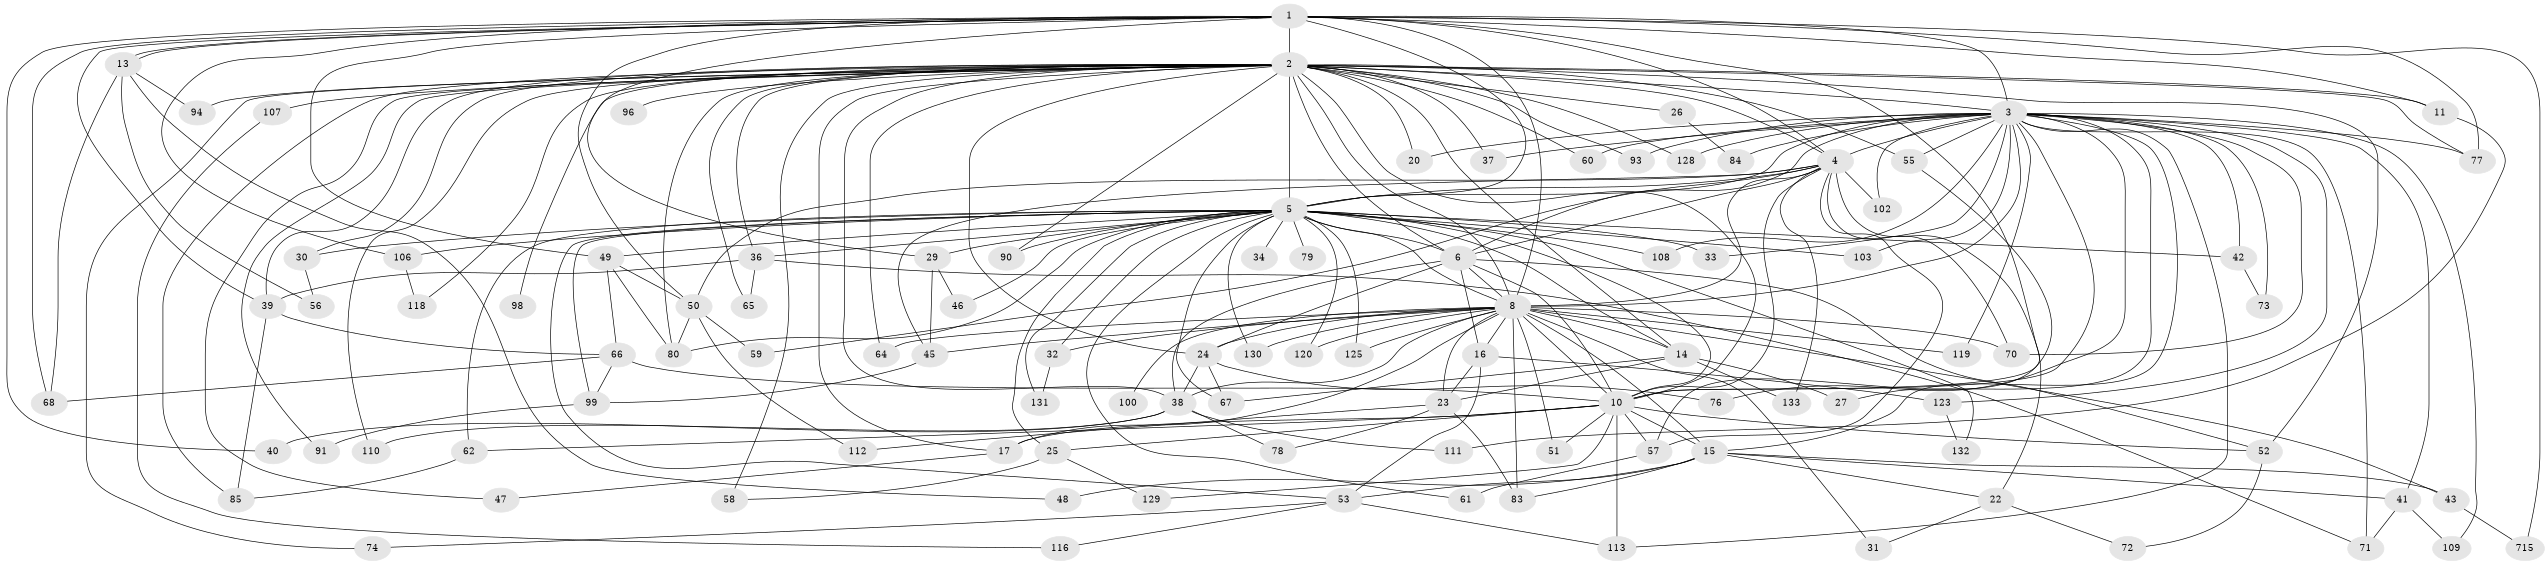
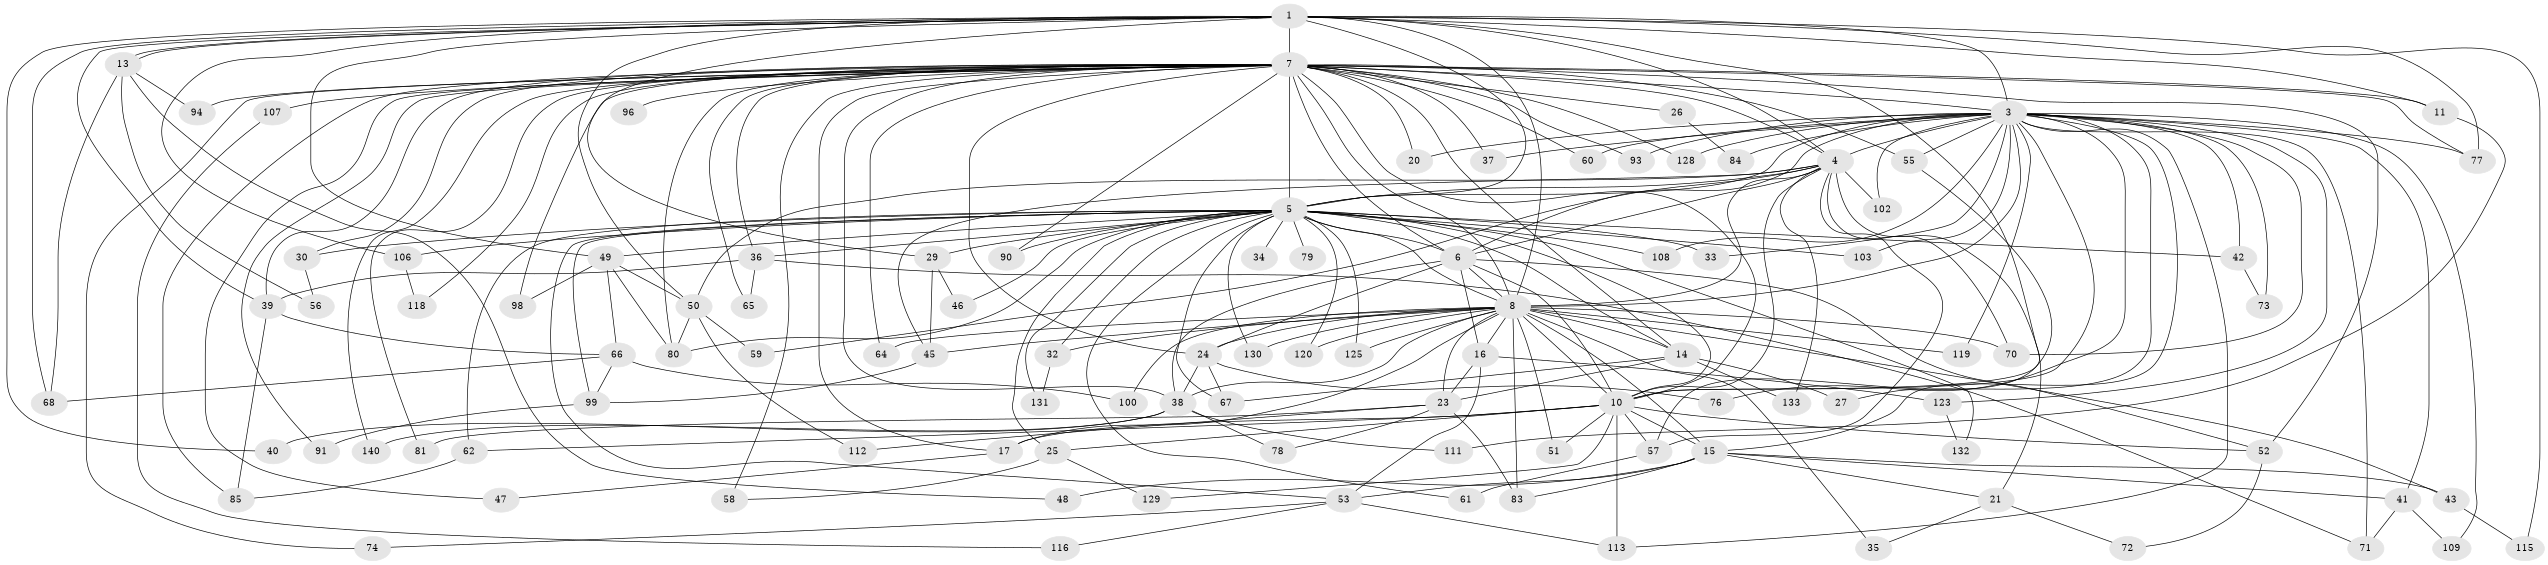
(1290, 65) -> (1290, 65)
none -> (562, 282)
(1163, 388) -> (871, 384)
(371, 452) -> (371, 452)
none -> (421, 452)
(1996, 500) -> (1996, 500)
(1874, 549) -> (1874, 549)
(2525, 549) -> (2525, 549)
